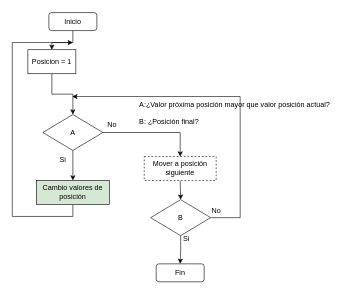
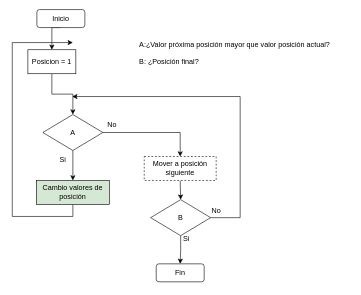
(73, 21) -> (61, 18)
(243, 114) -> (243, 54)
